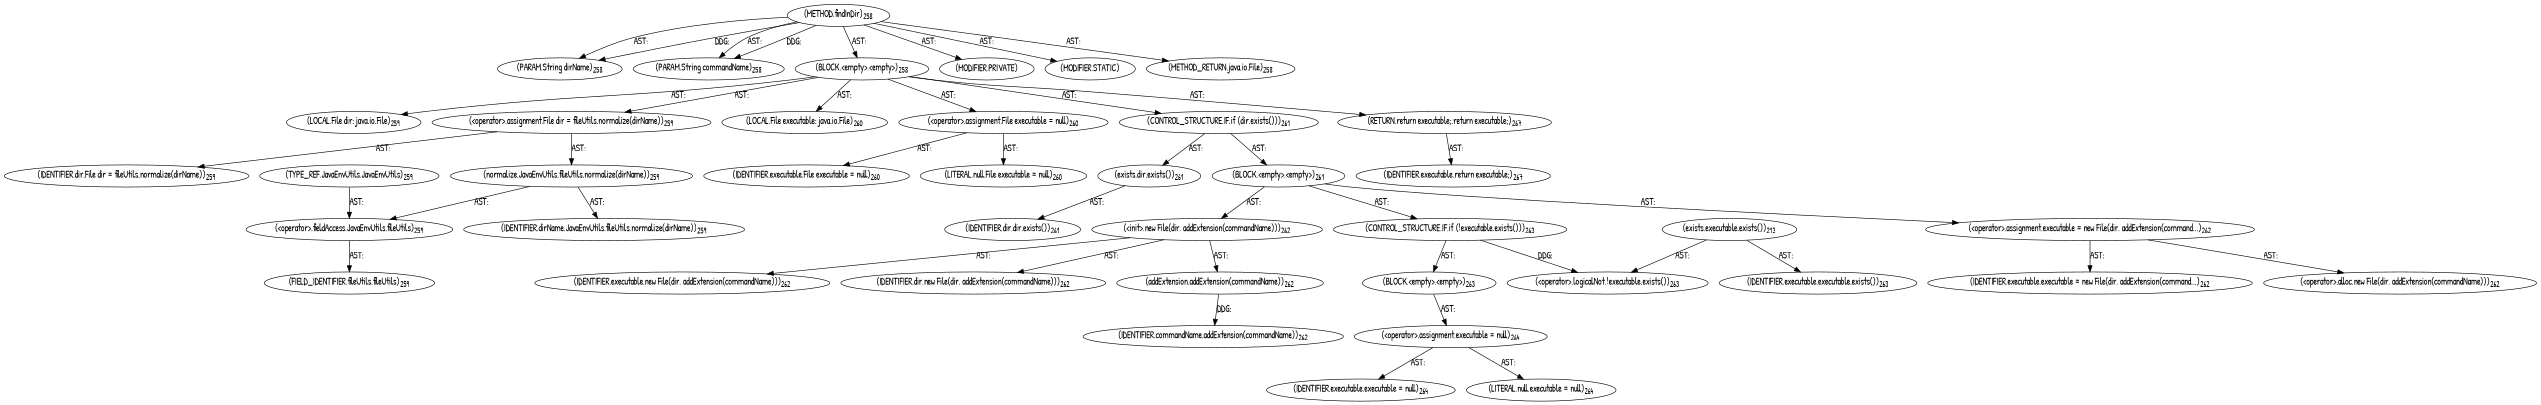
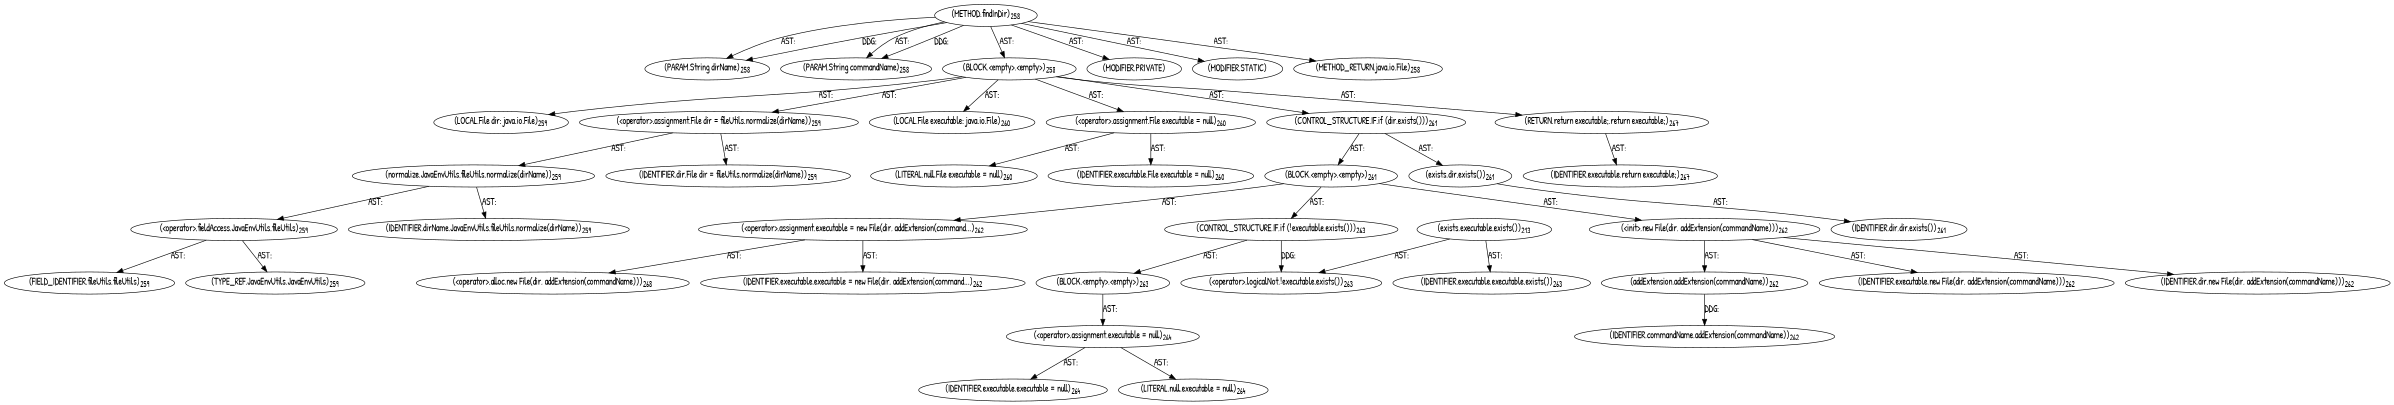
(349, 200) -> (253, 254)
(2495, 282) -> (648, 282)
